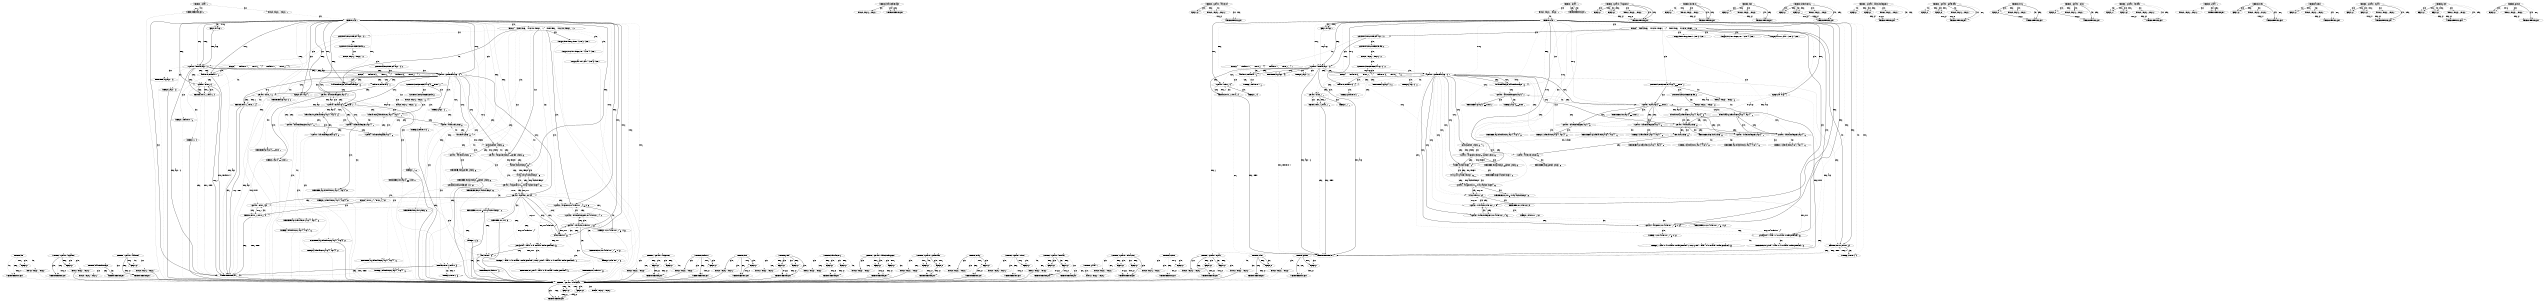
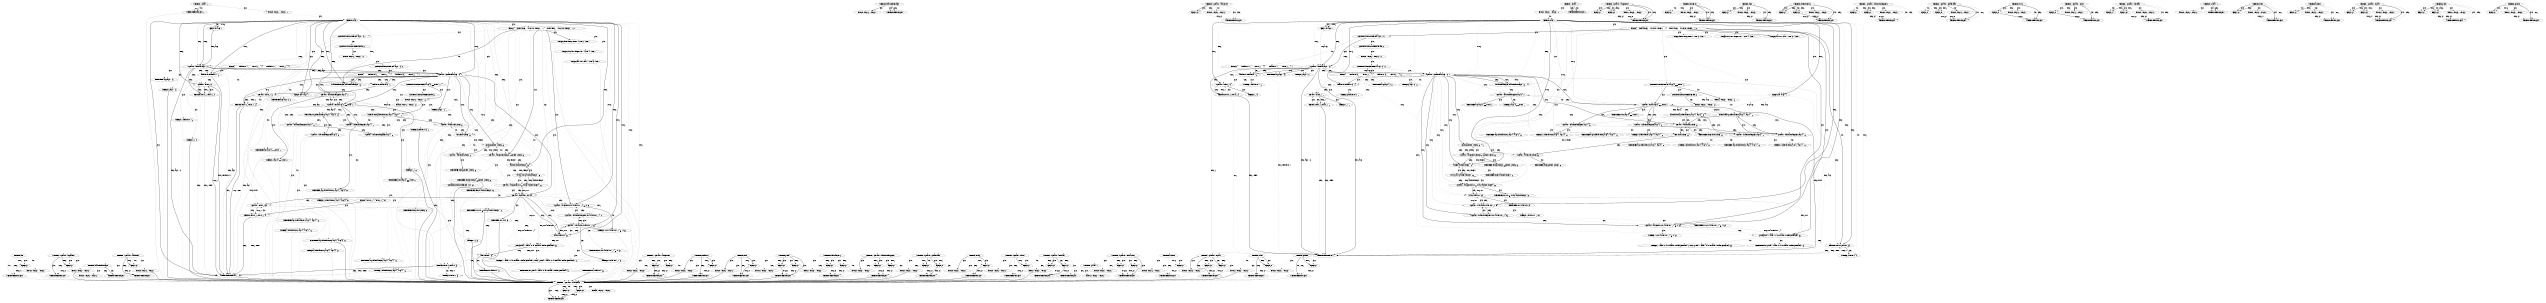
(514, 190) -> (514, 190)
(417, 193) -> none
